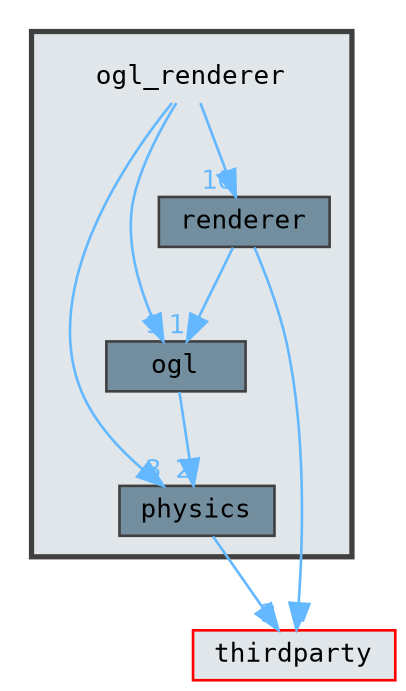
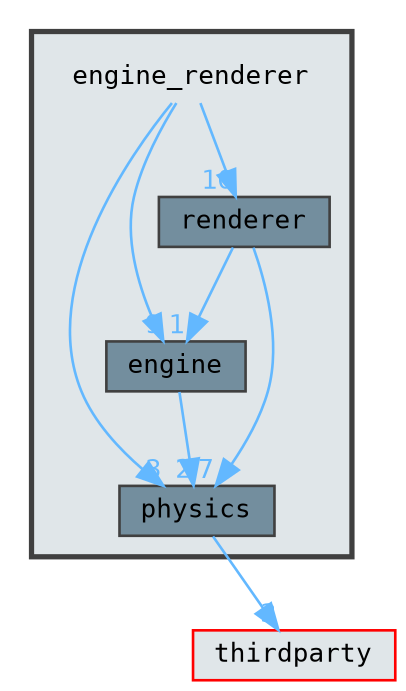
(192, 77) -> (192, 77)
(176, 366) -> (176, 366)
(298, 422) -> (273, 359)
